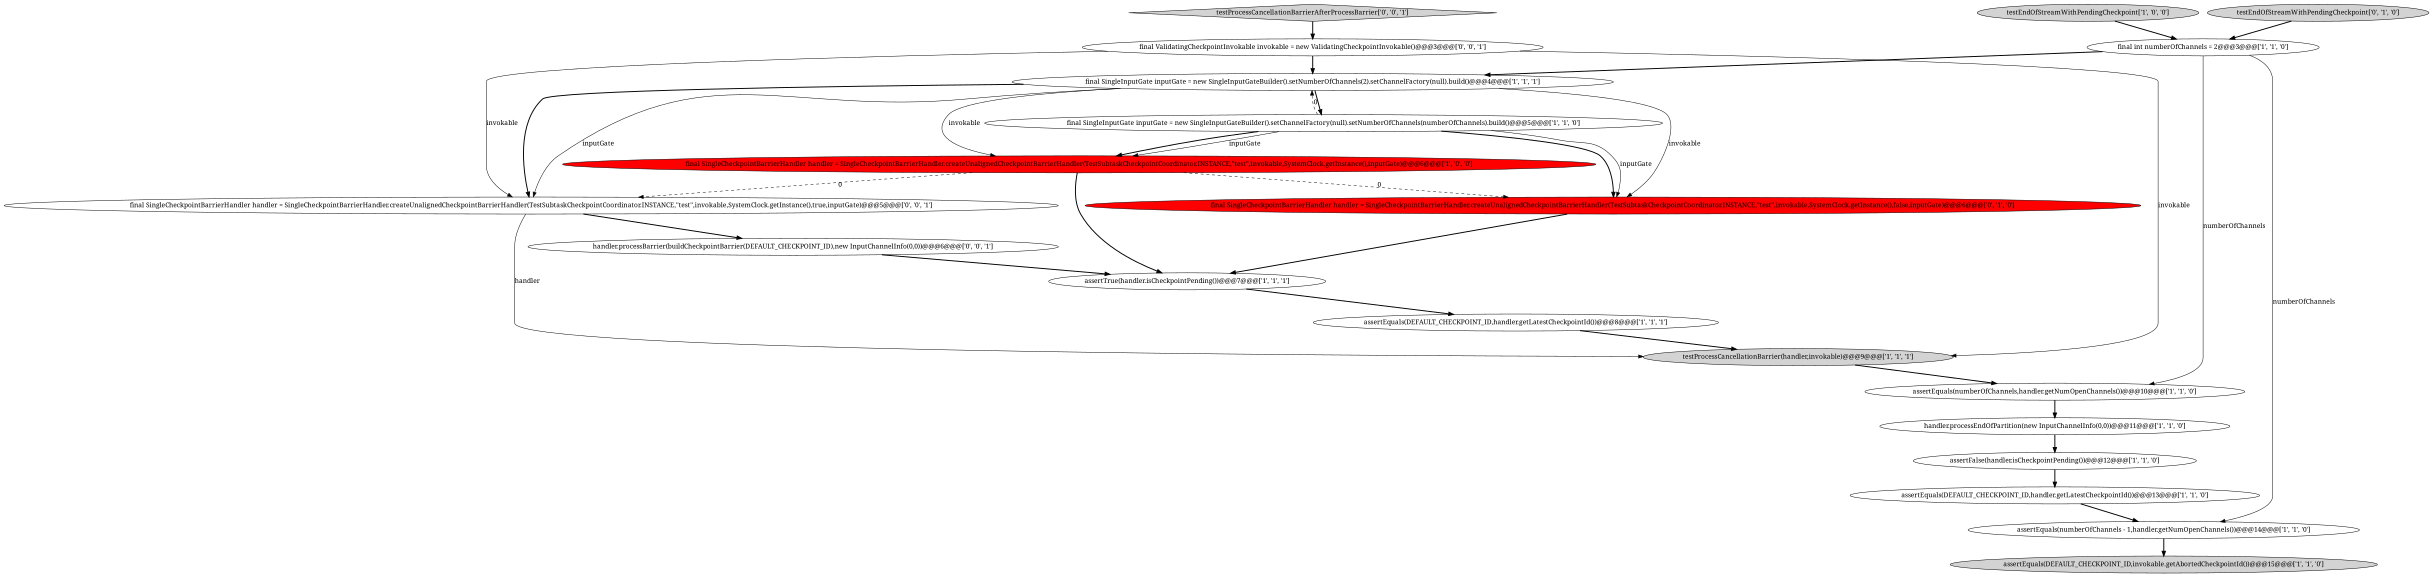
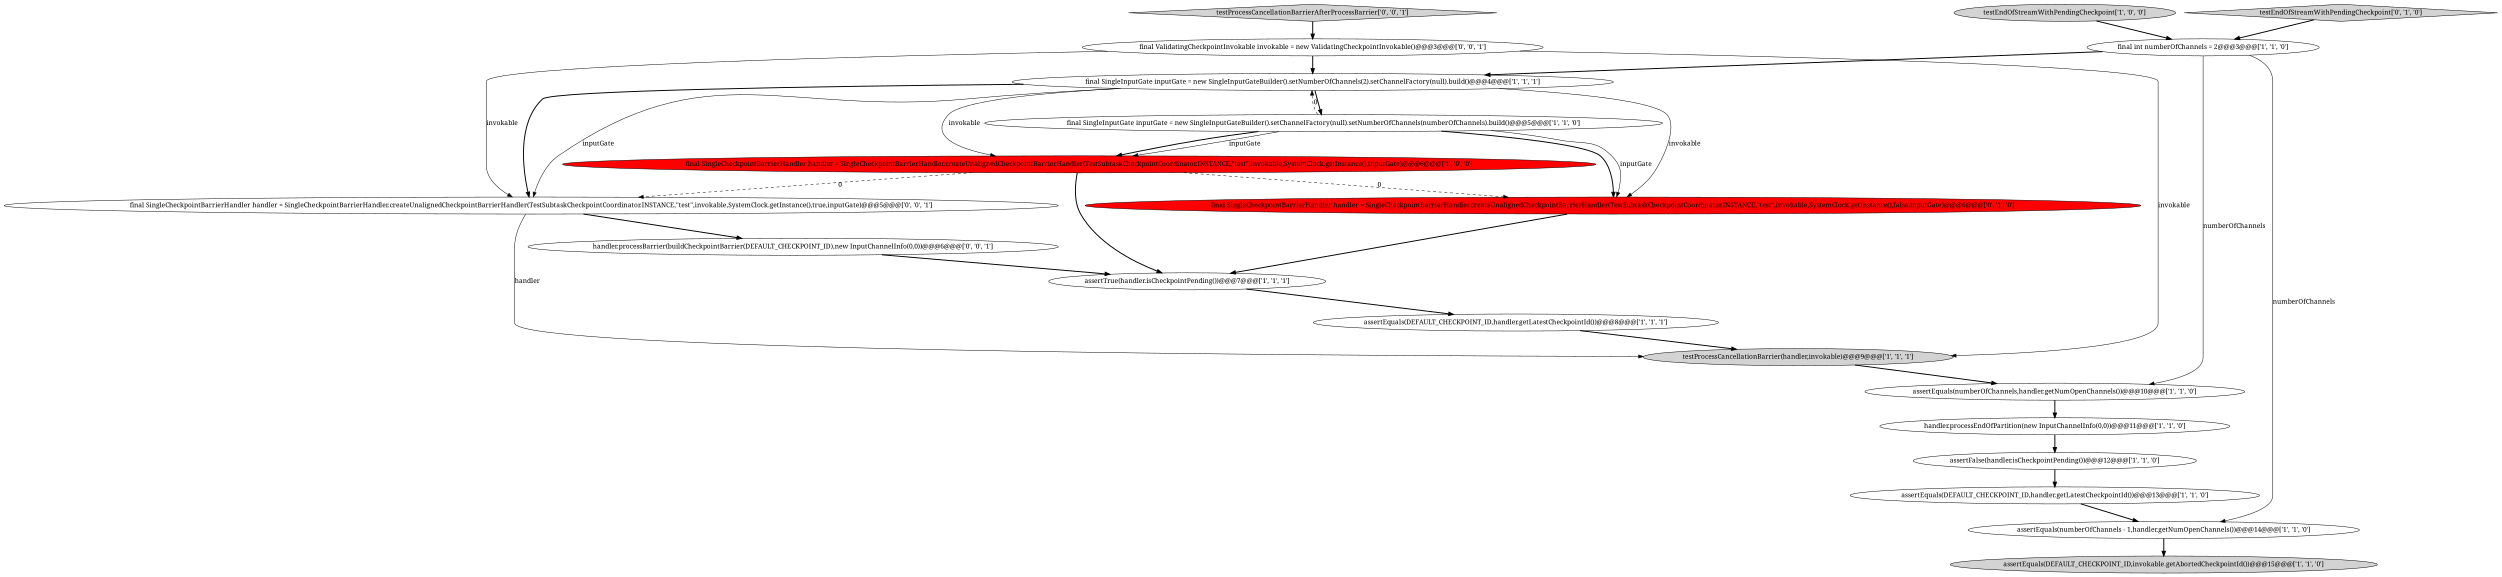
(2318, 13) -> (2341, 13)
